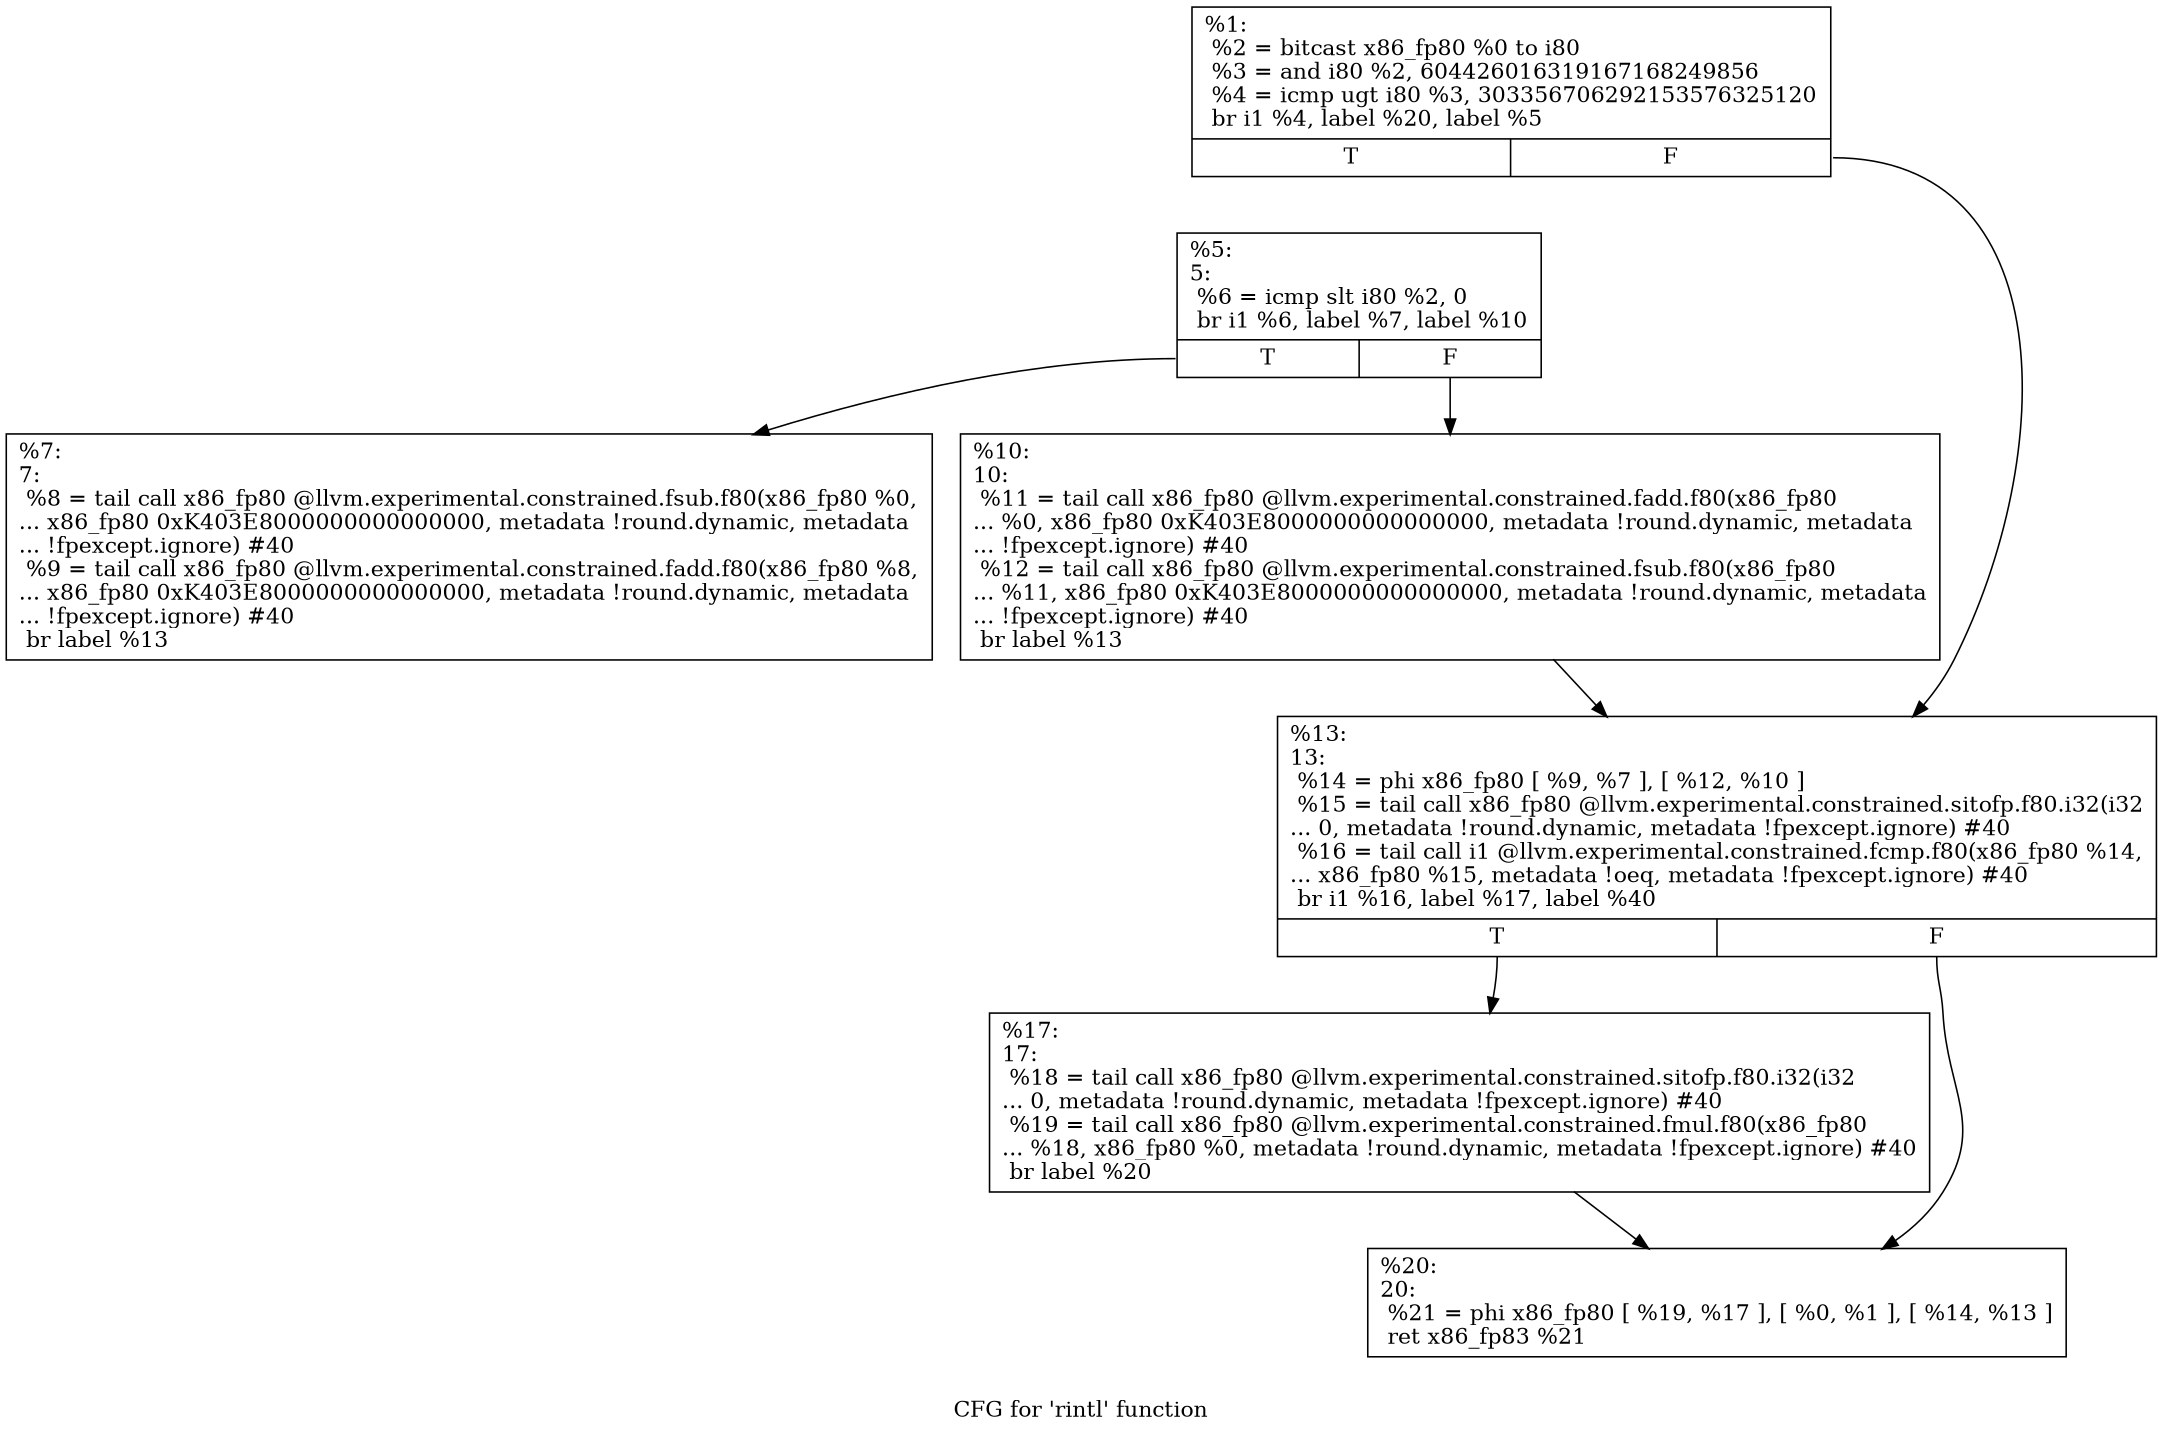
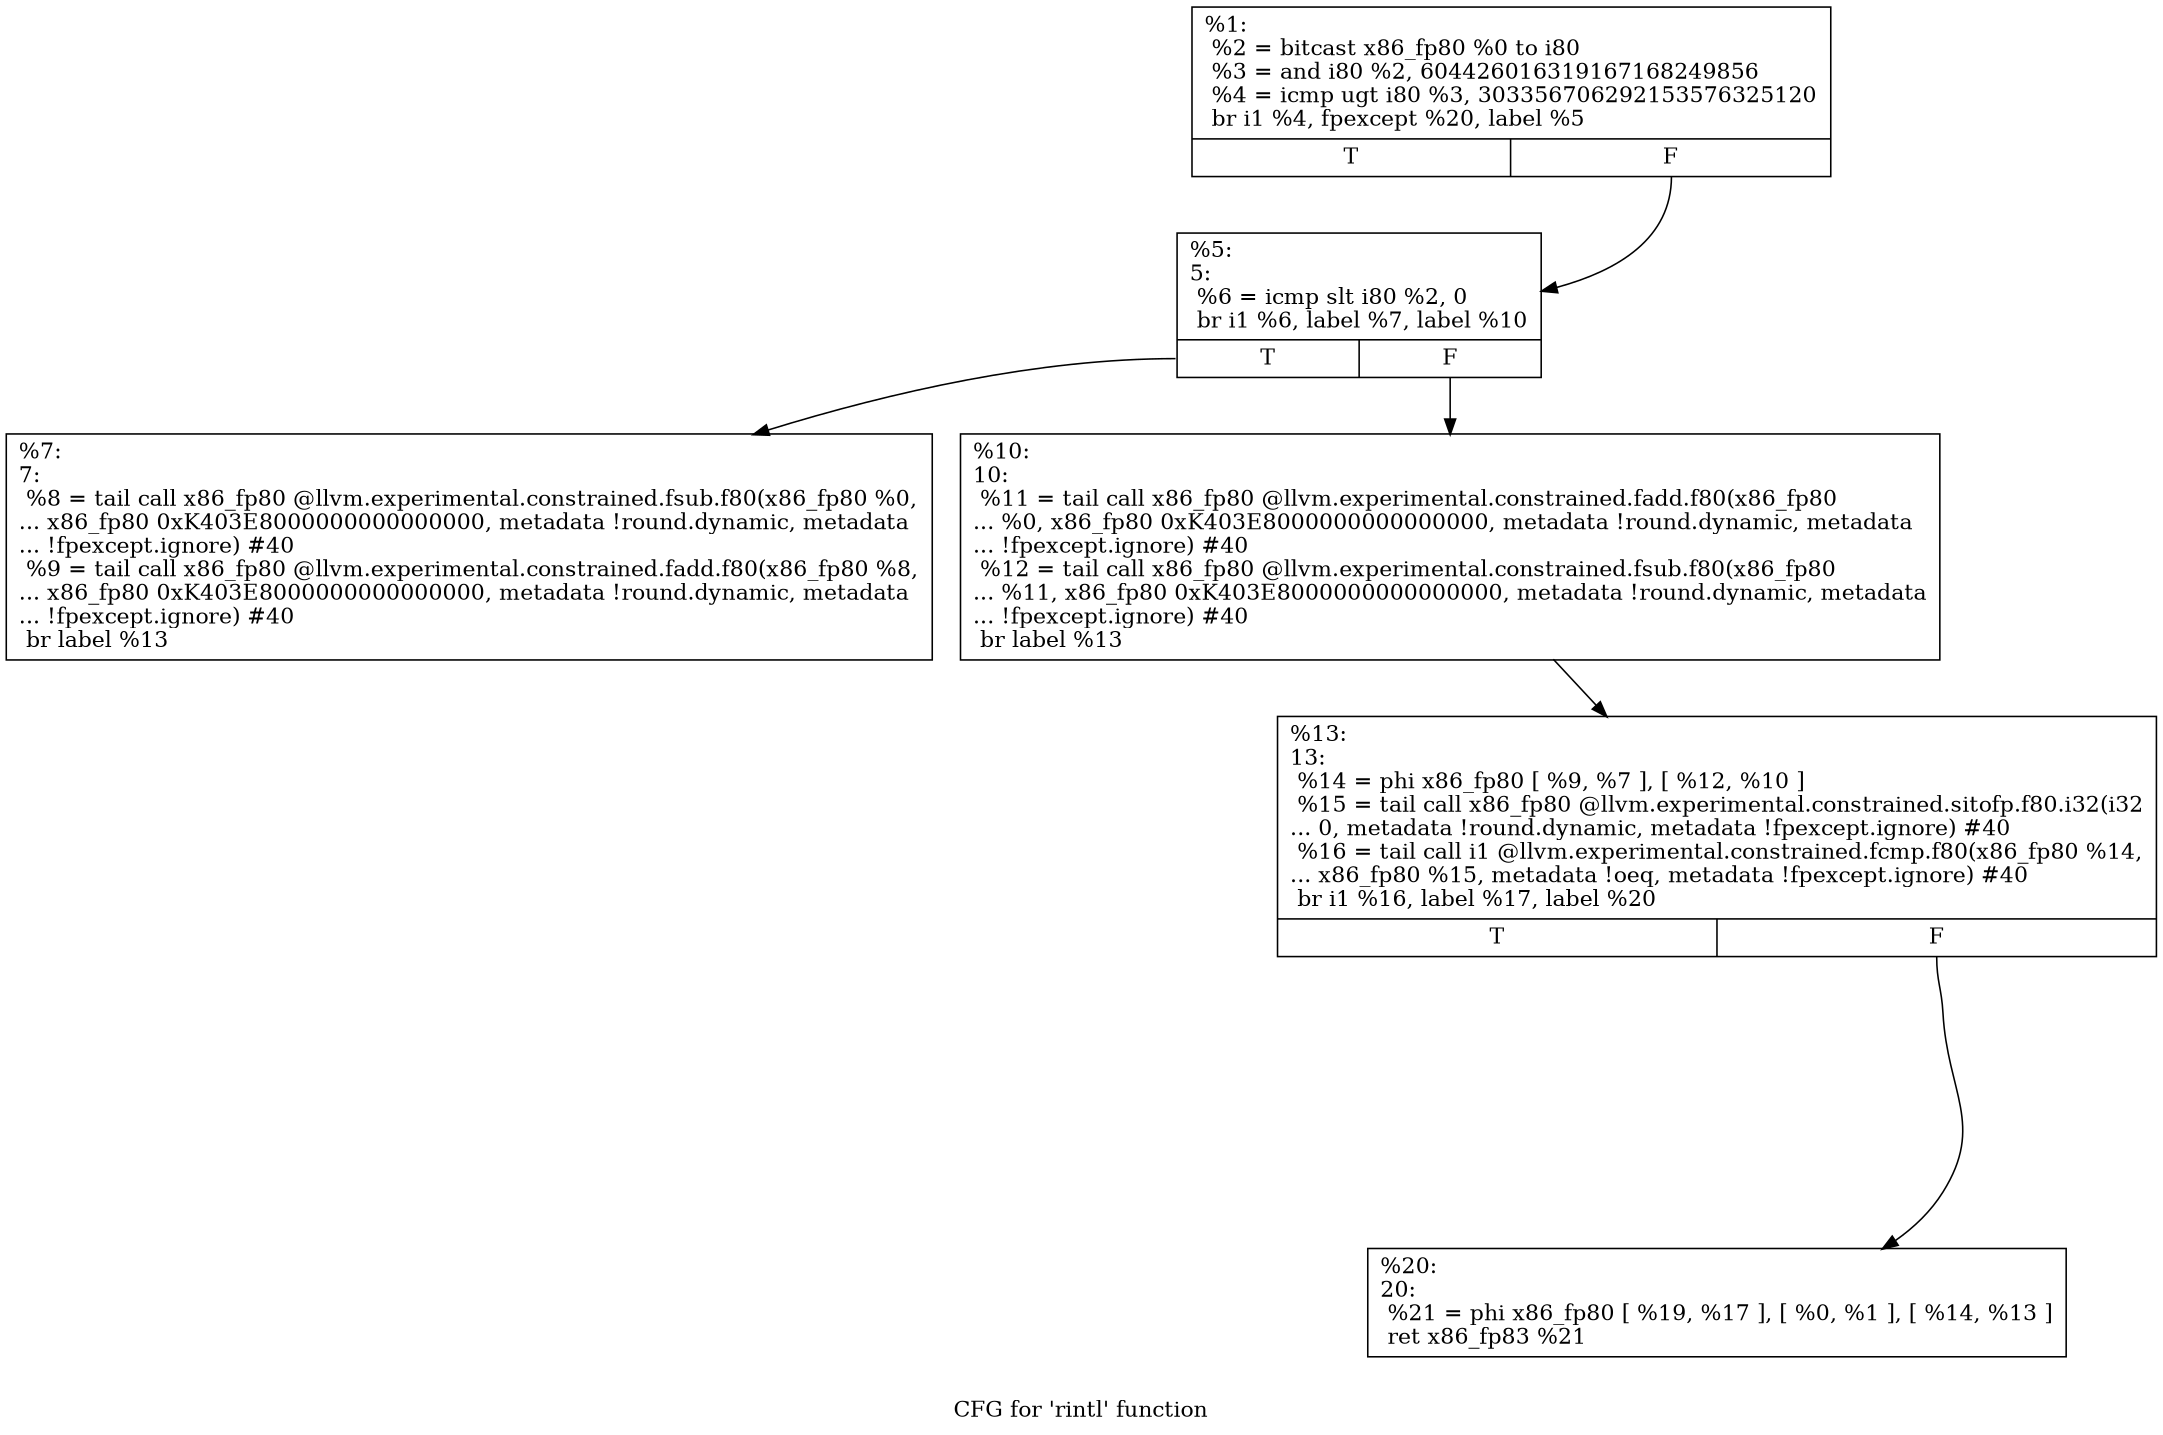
(1374, 119) -> (1395, 119)
(2021, 388) -> (1634, 251)
(1474, 899) -> (1474, 899)
(1460, 1103) -> none
